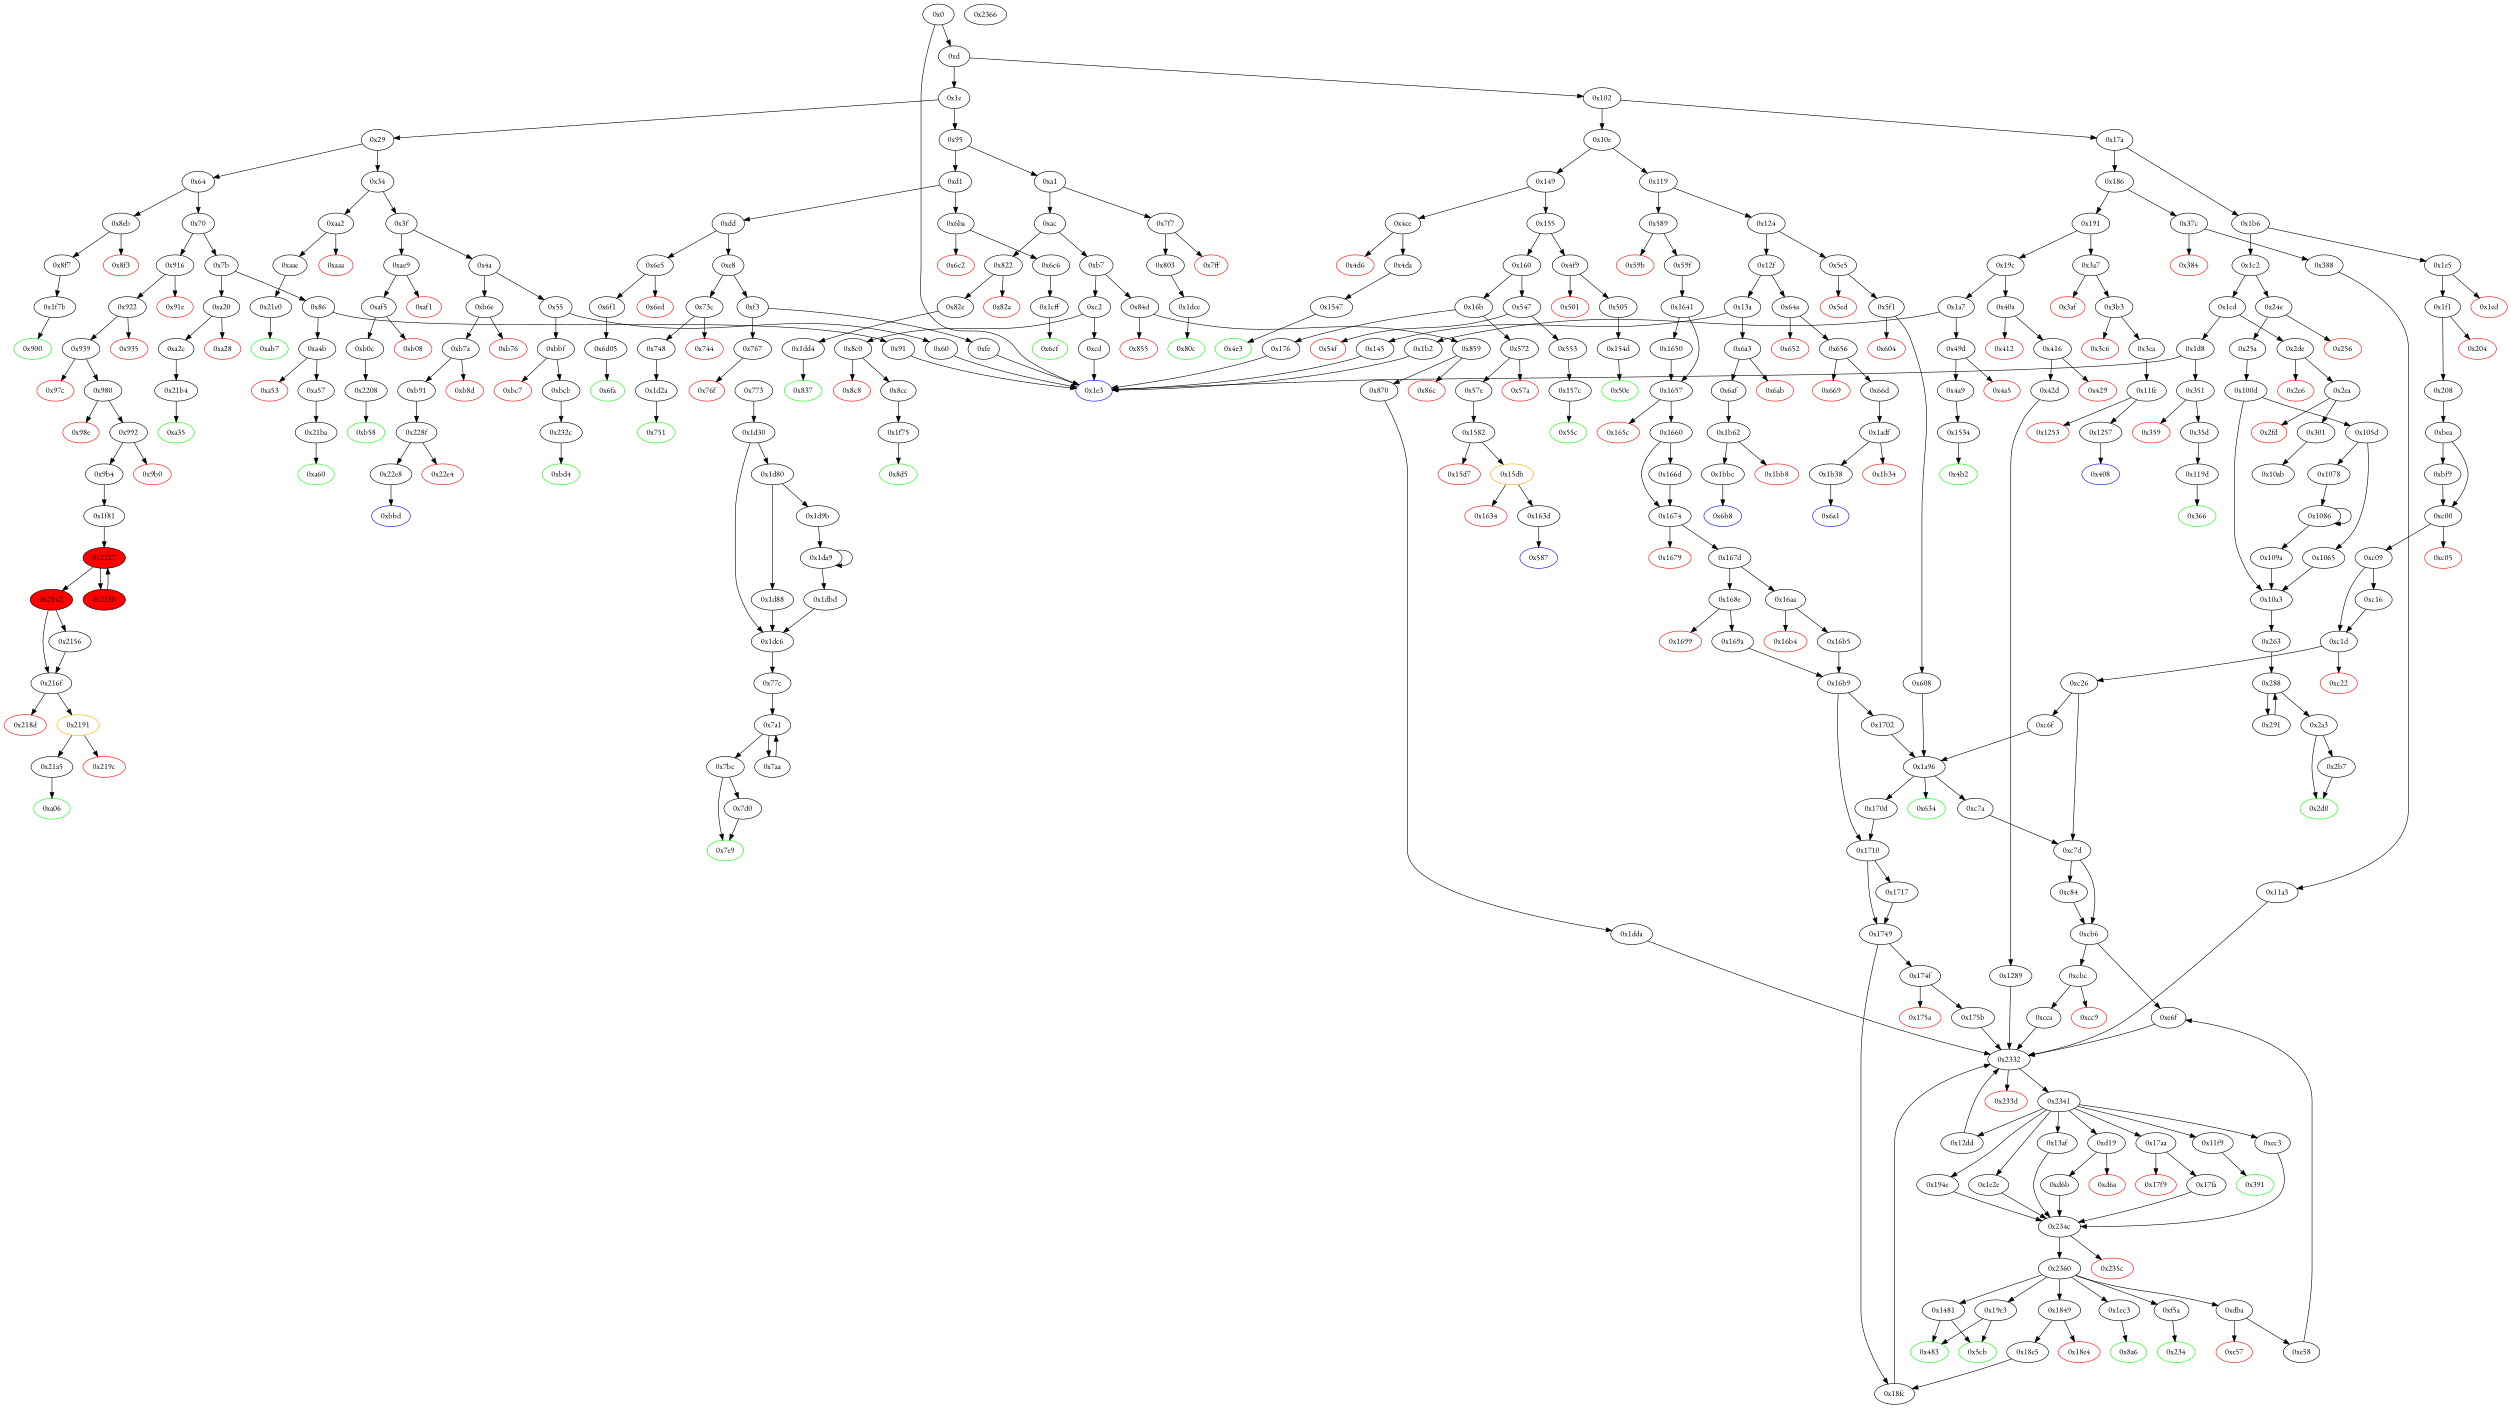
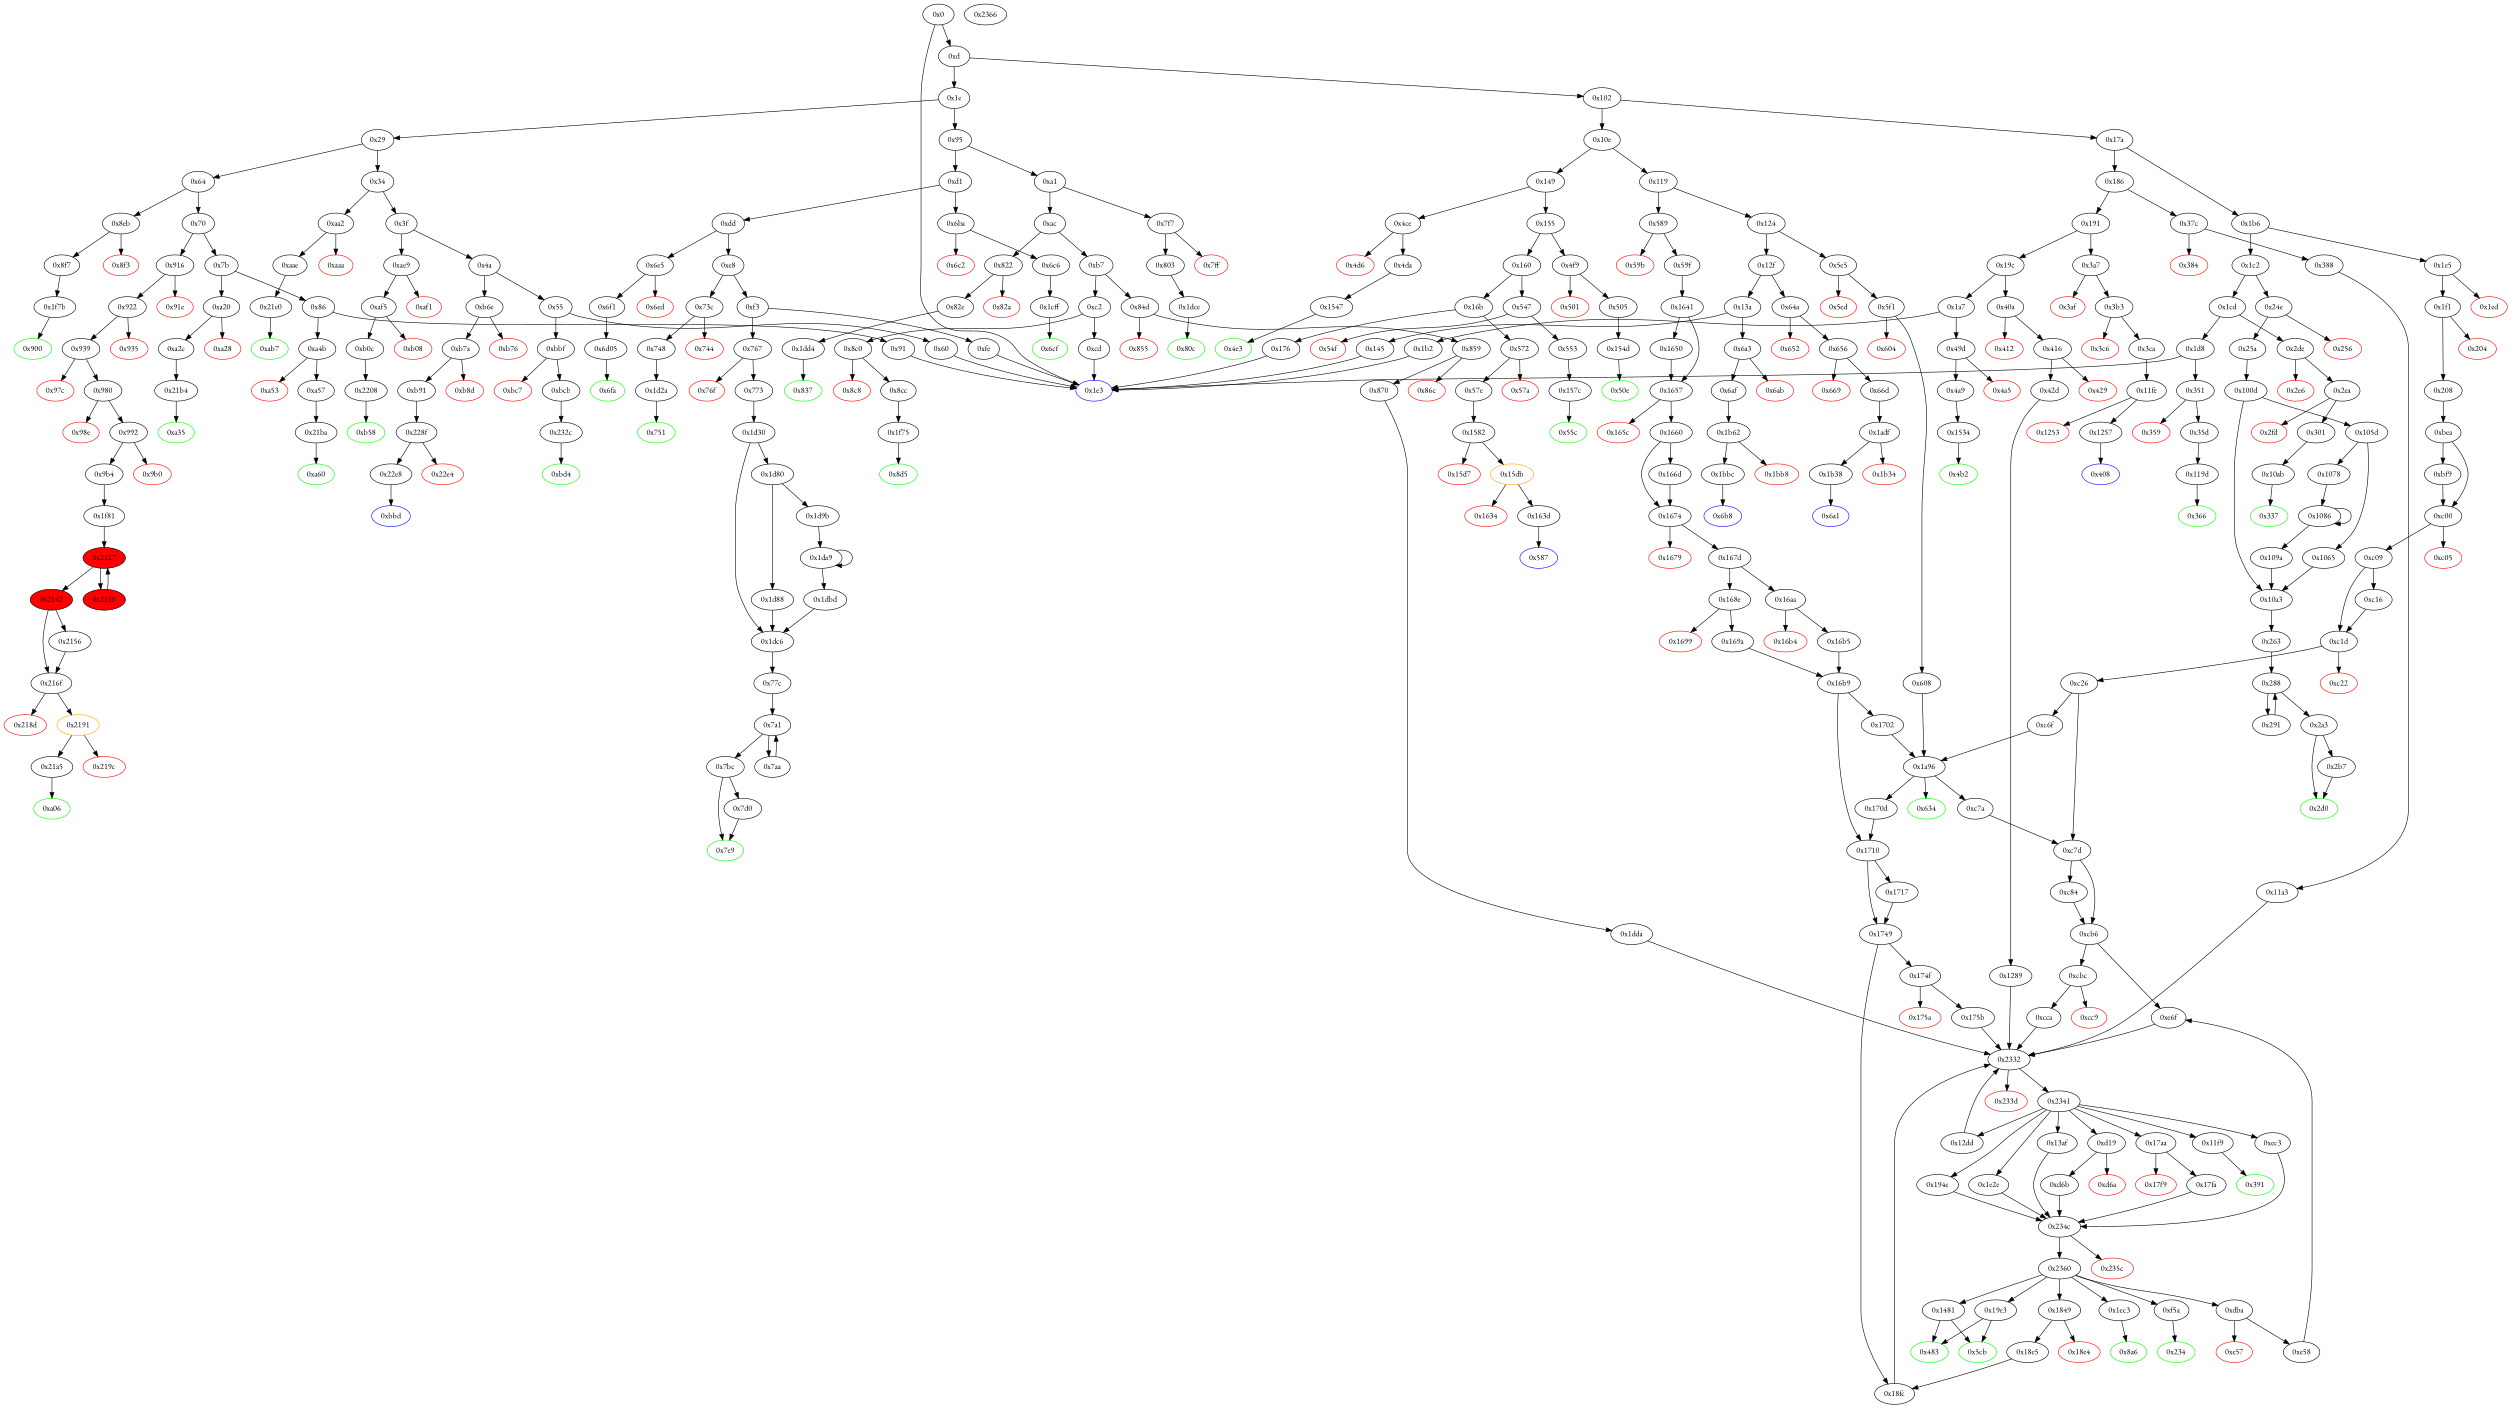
none -> (753, 367)
none -> (2269, 516)
